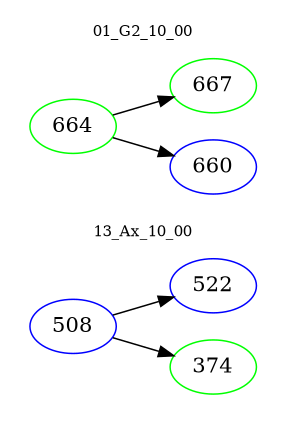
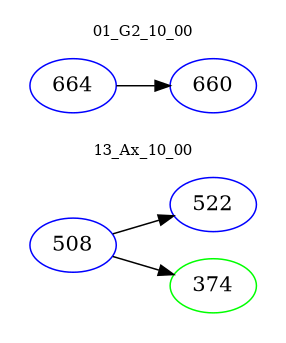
(213, 86) -> none
(73, 126) -> (73, 86)
